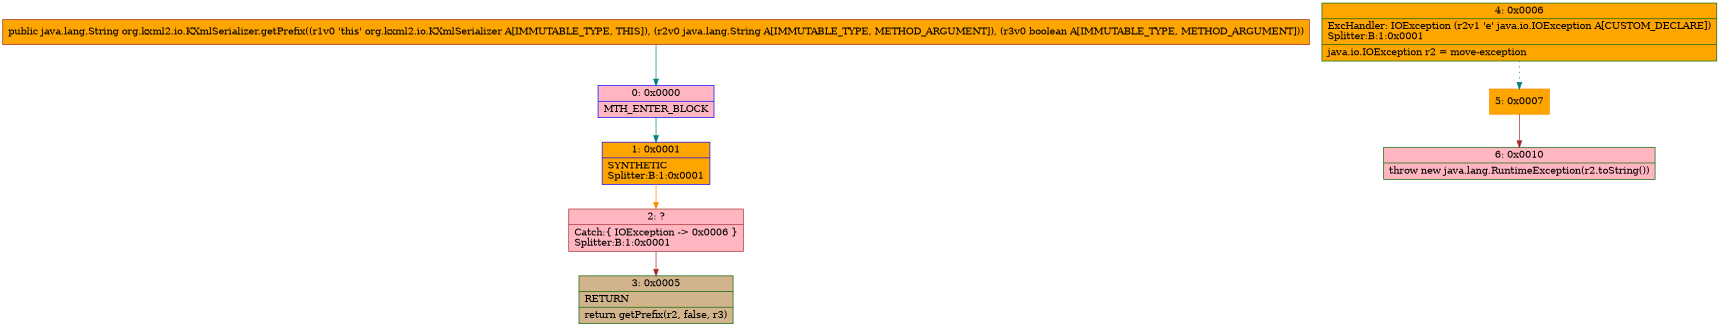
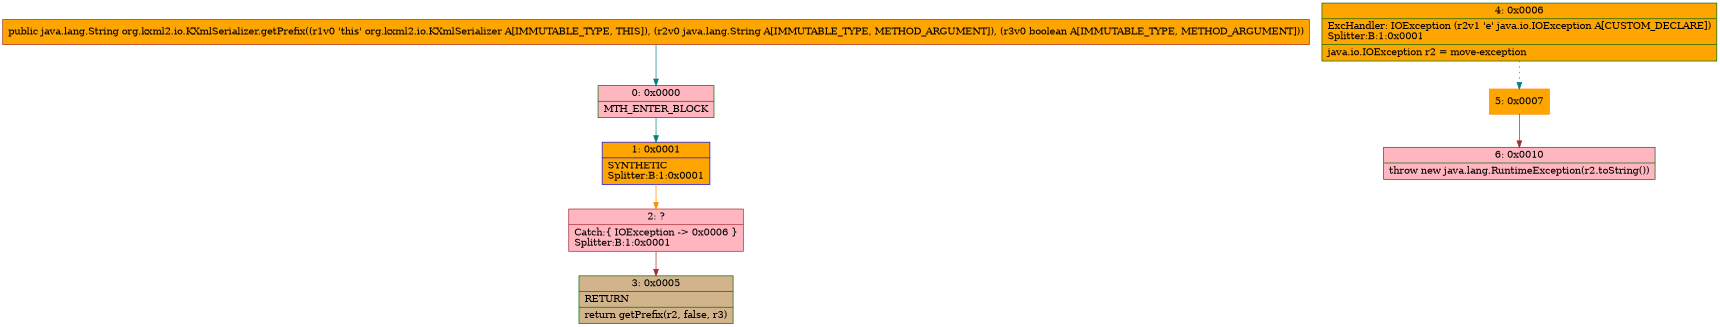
(656, 102) -> (656, 102)
